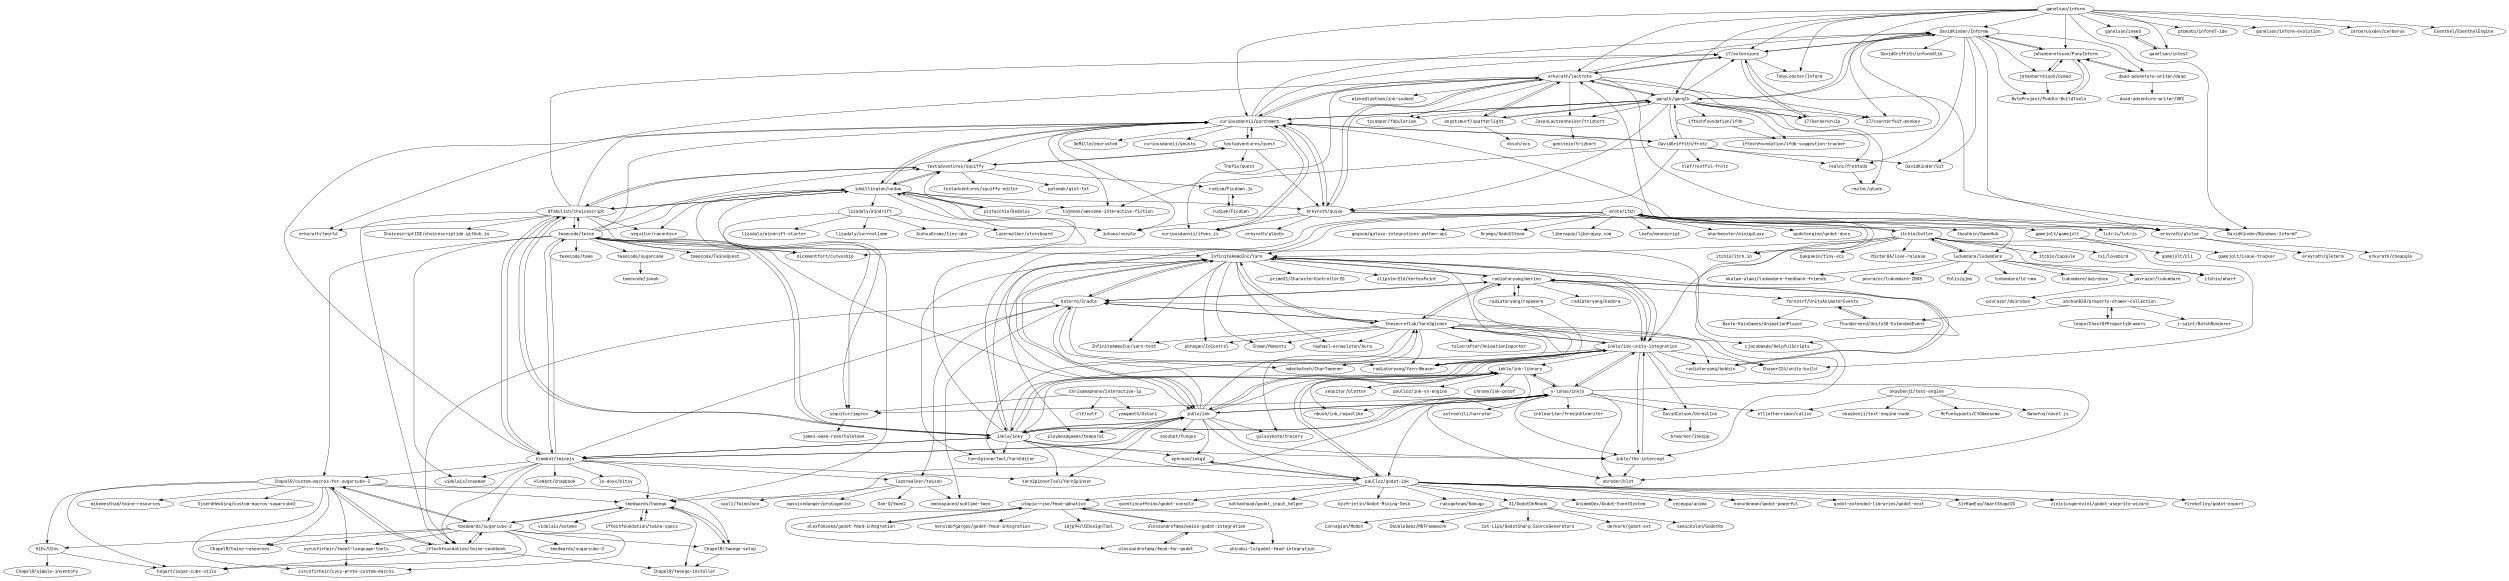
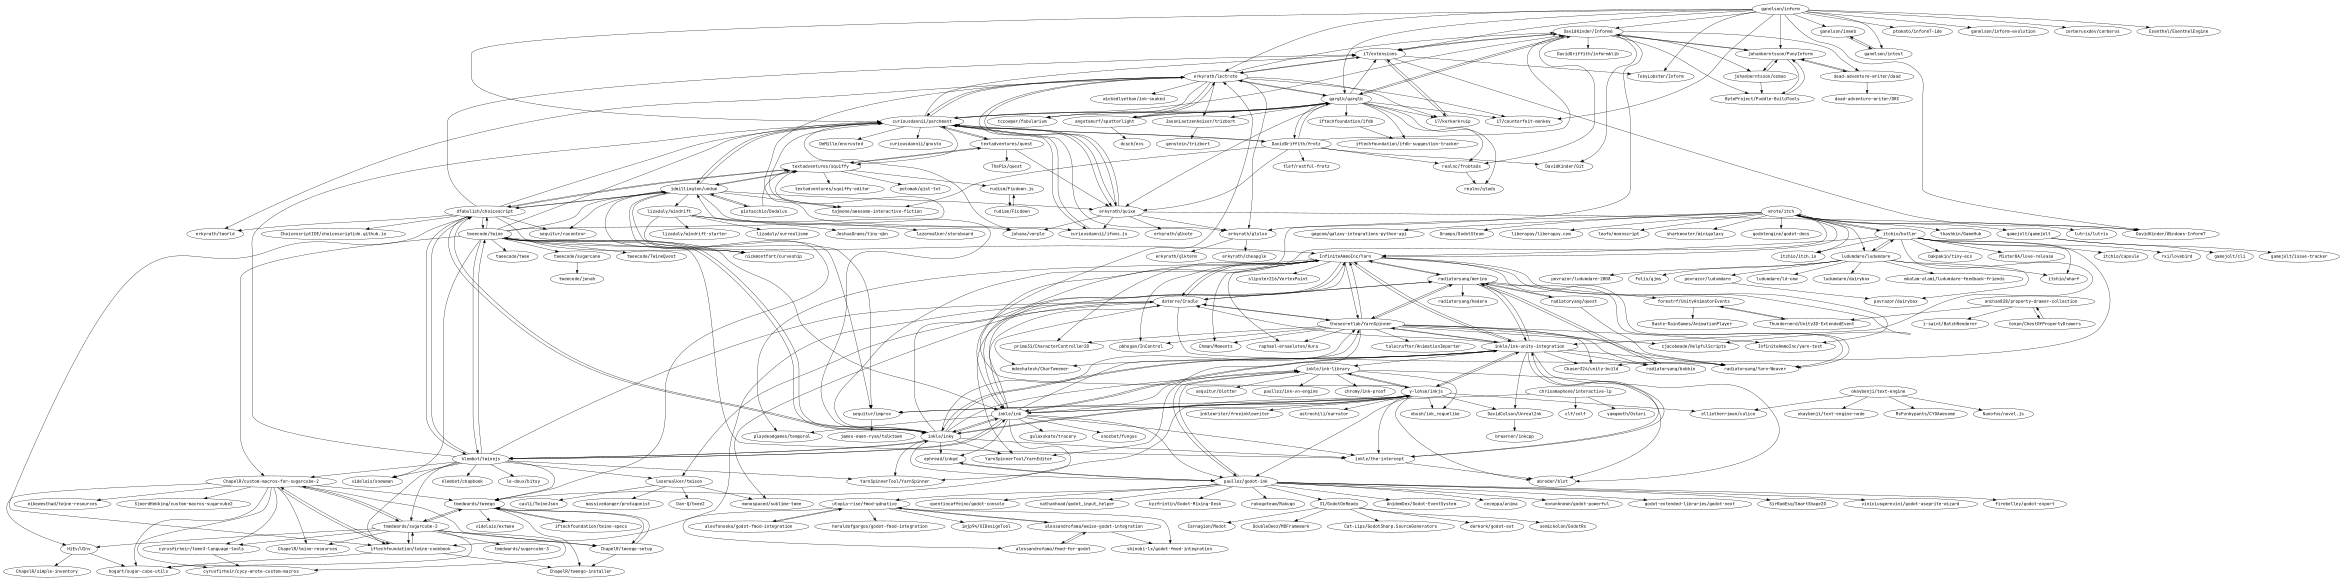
none -> (2003, 268)
(1516, 302) -> (1574, 302)
(1449, 359) -> (1206, 334)
